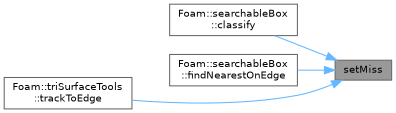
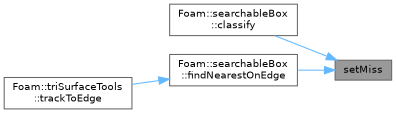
(233, 102) -> (146, 82)
